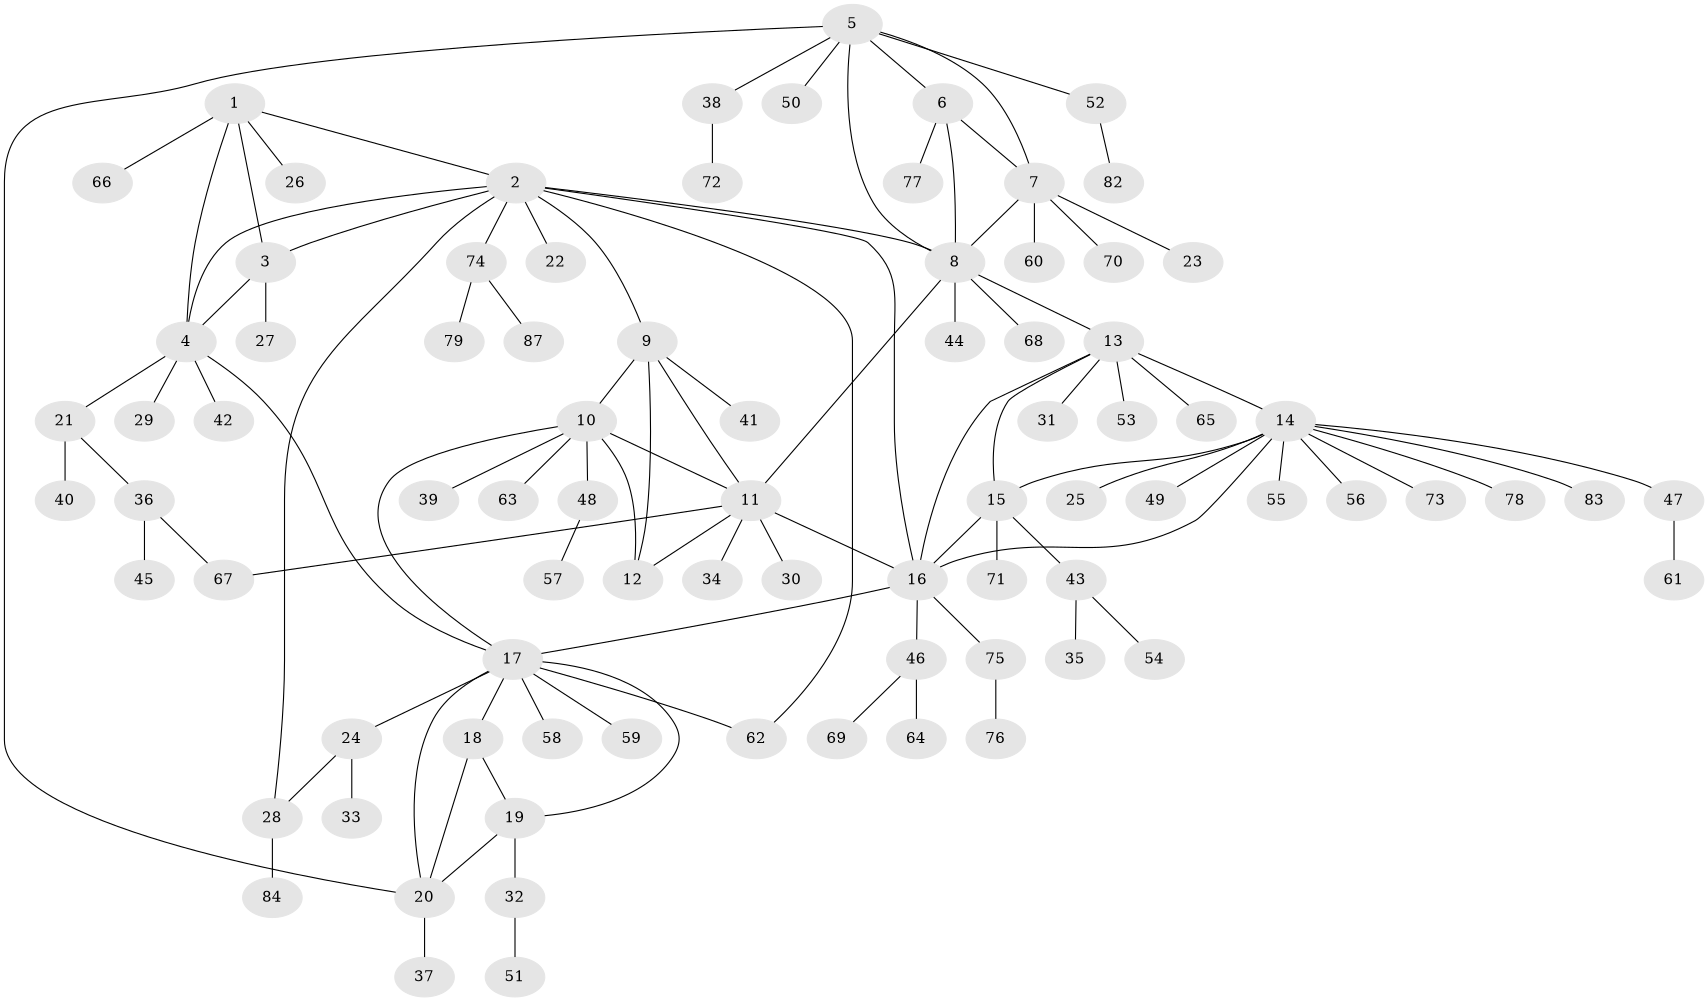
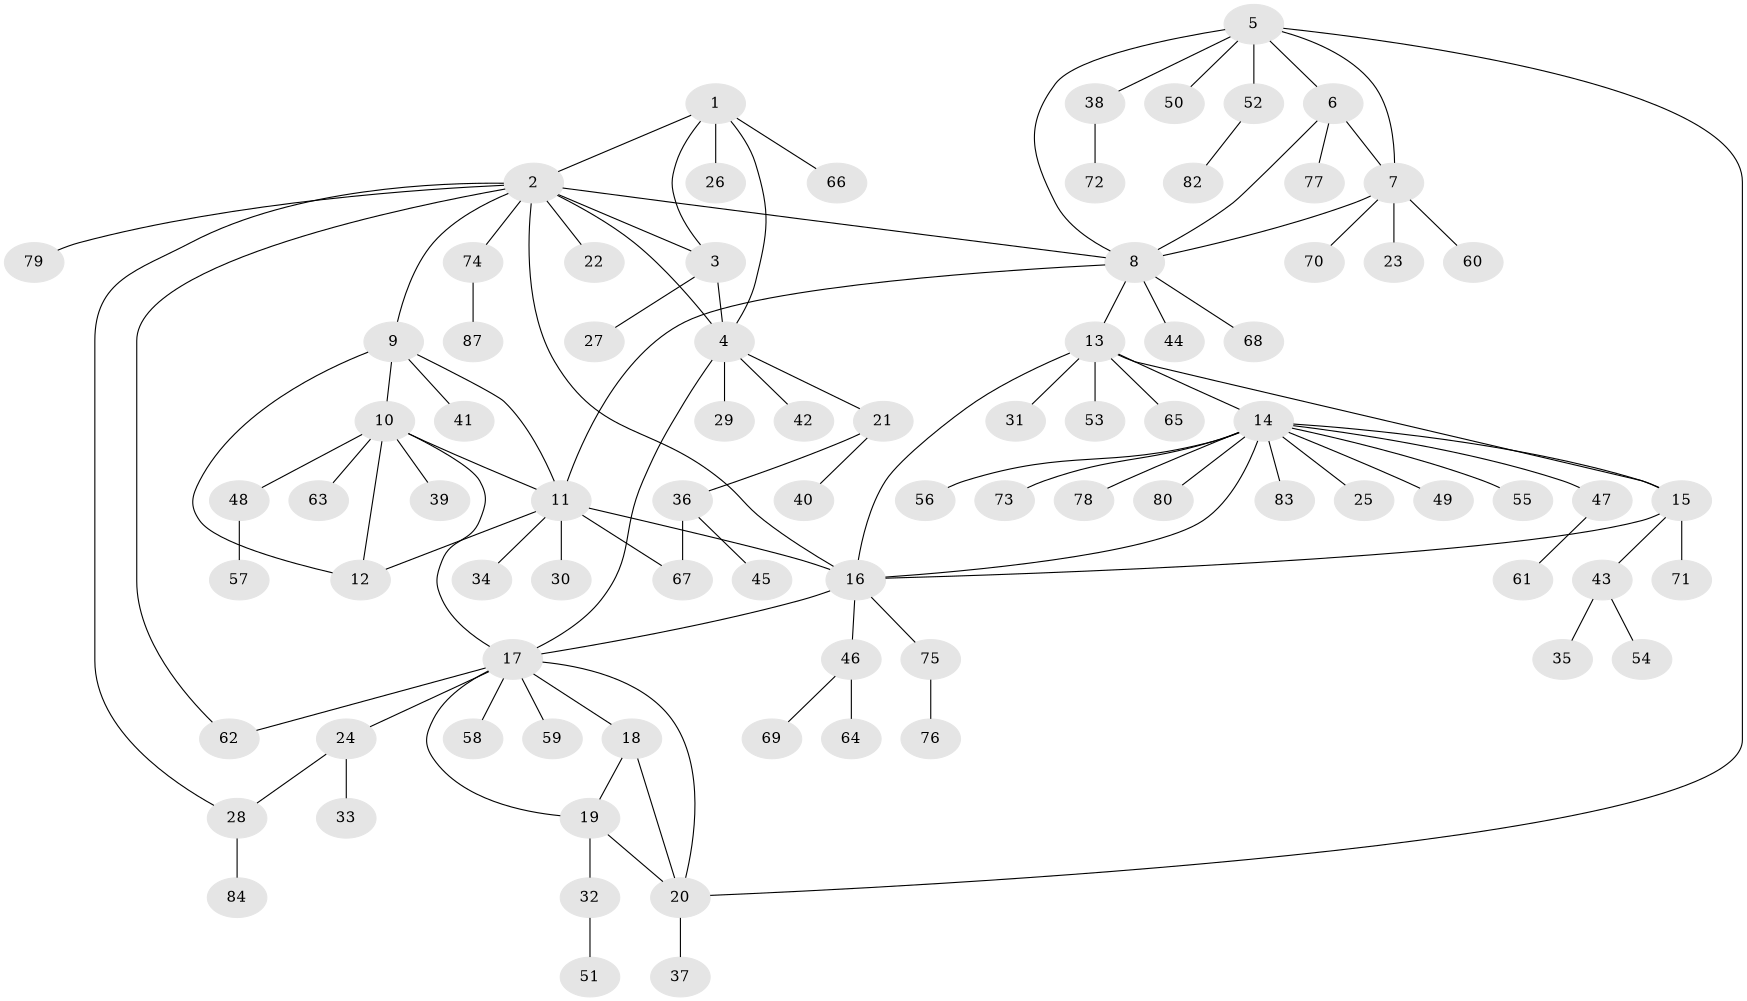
(465, 302) -> (256, 208)
none -> (1163, 501)
